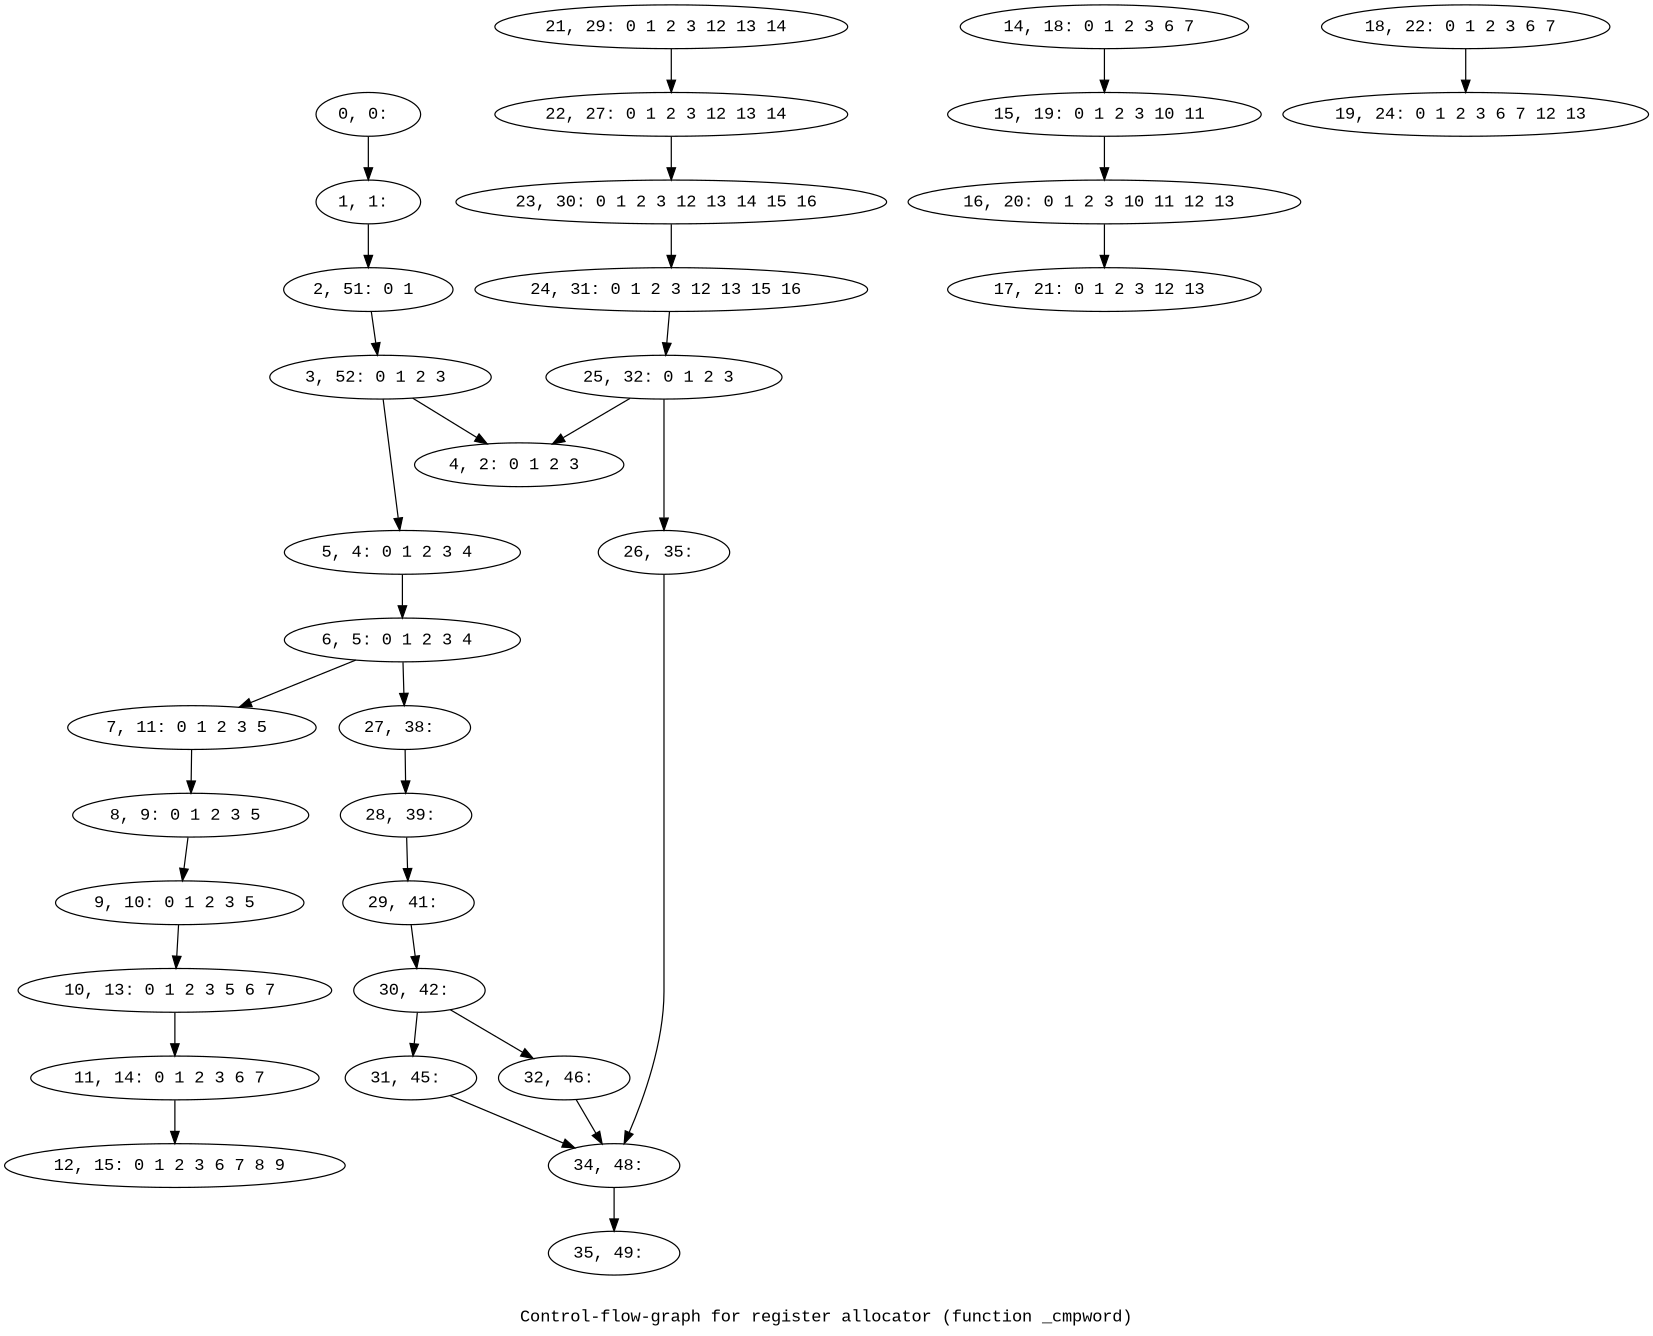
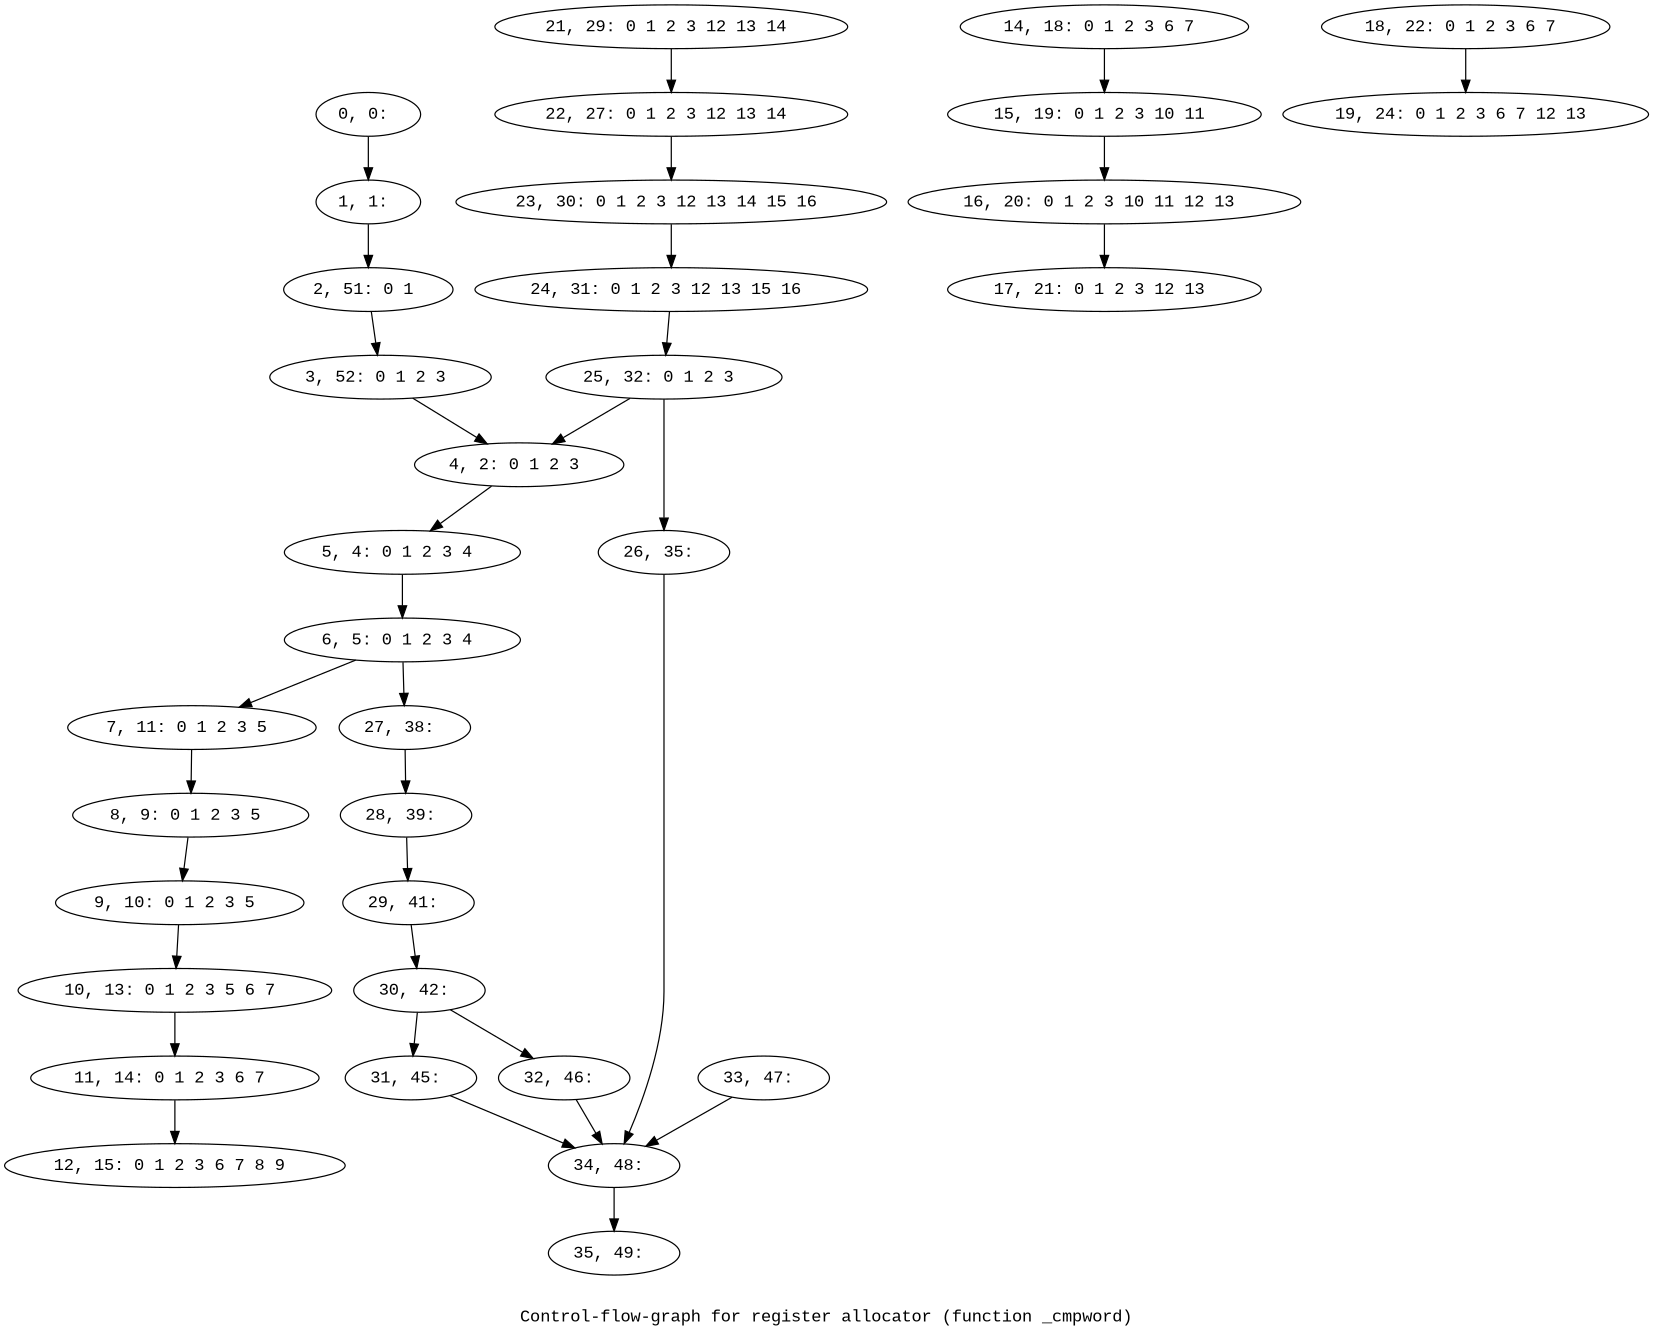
(391, 459) -> (466, 505)
none -> (764, 1078)
